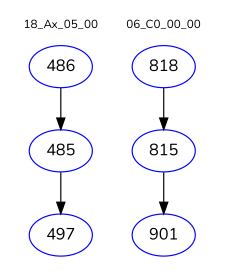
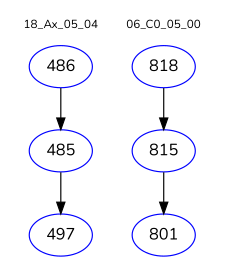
(61, 25) -> (61, 25)
(164, 25) -> (164, 25)
(164, 235) -> (164, 235)
